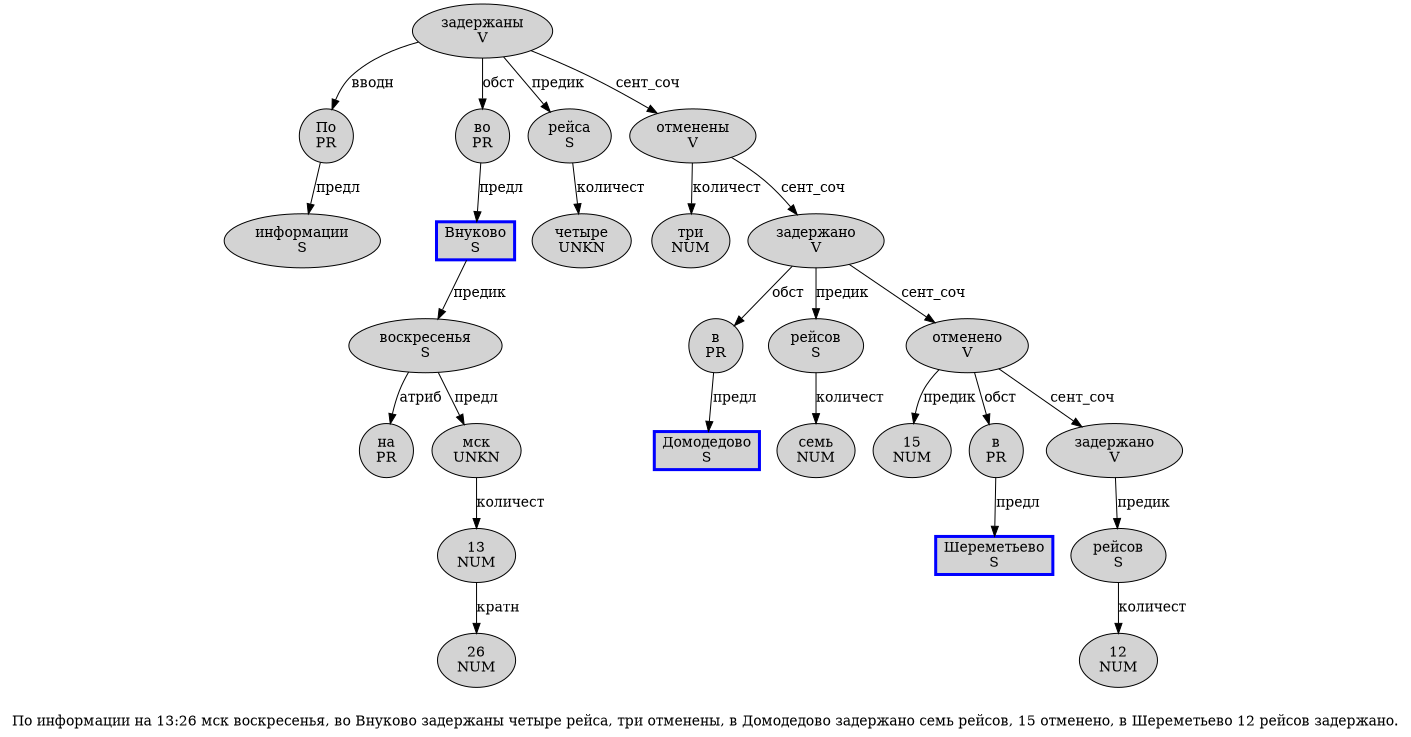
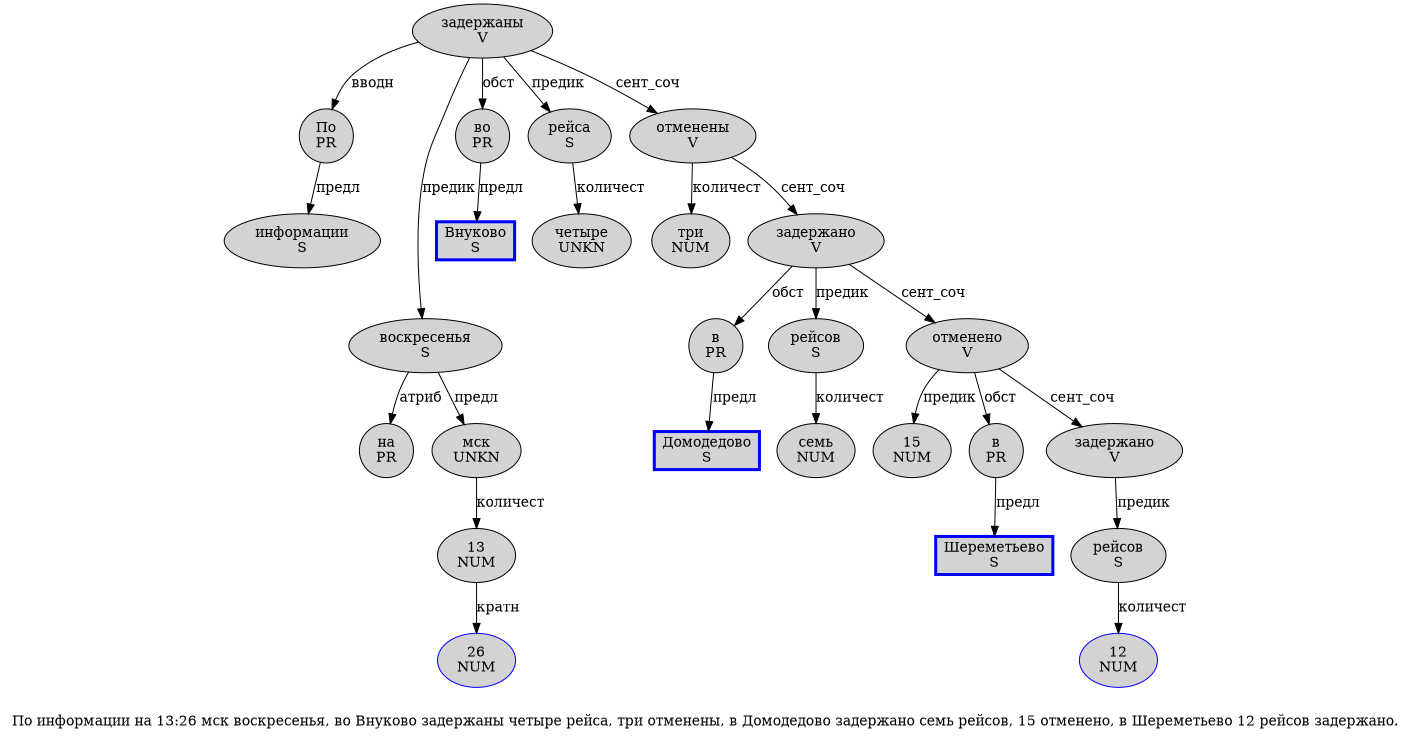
(455, 285) -> (423, 179)
(477, 660) -> (477, 660)
(1118, 660) -> (1118, 660)
